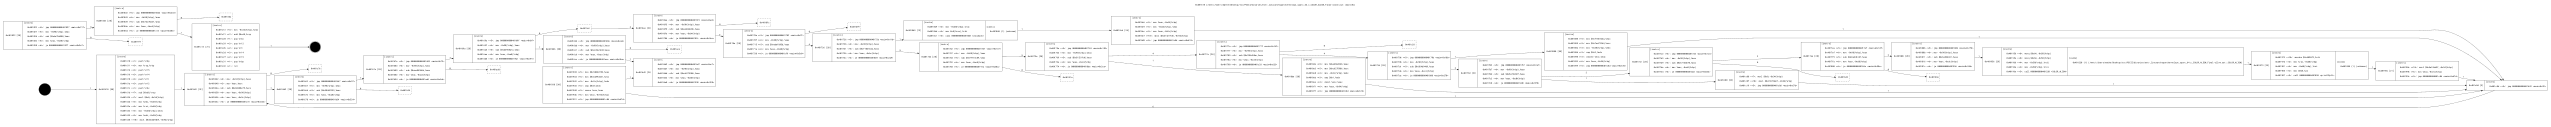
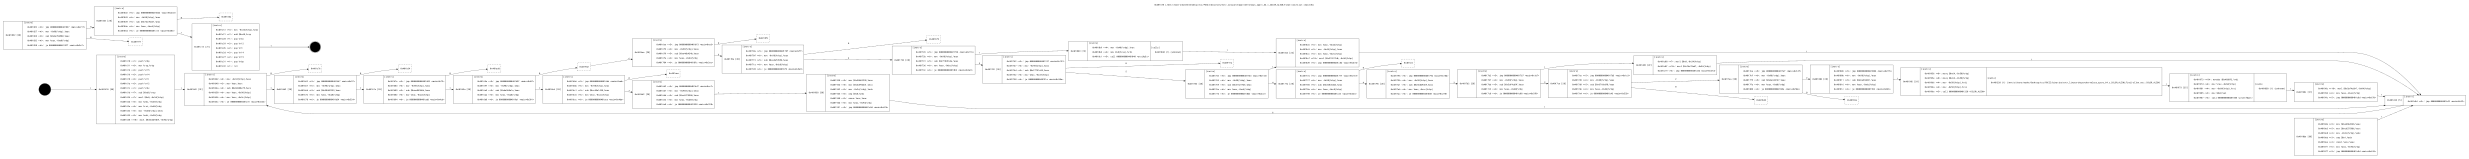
(1586, 51) -> none
(1195, 70) -> (1271, 69)
(629, 79) -> (760, 94)
